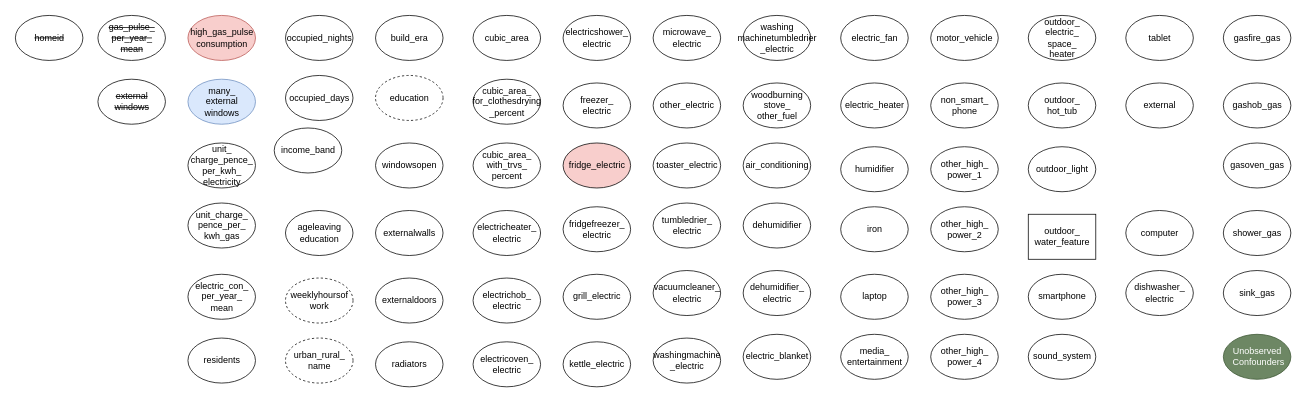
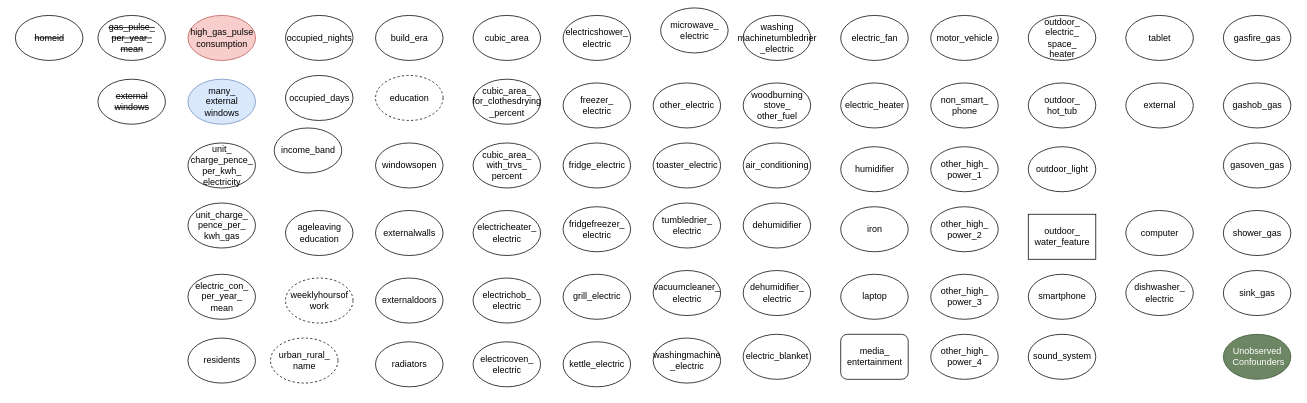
(687, 38) -> (694, 30)
(597, 165) -> (597, 165)
(874, 357) -> (874, 357)
(319, 360) -> (304, 360)
